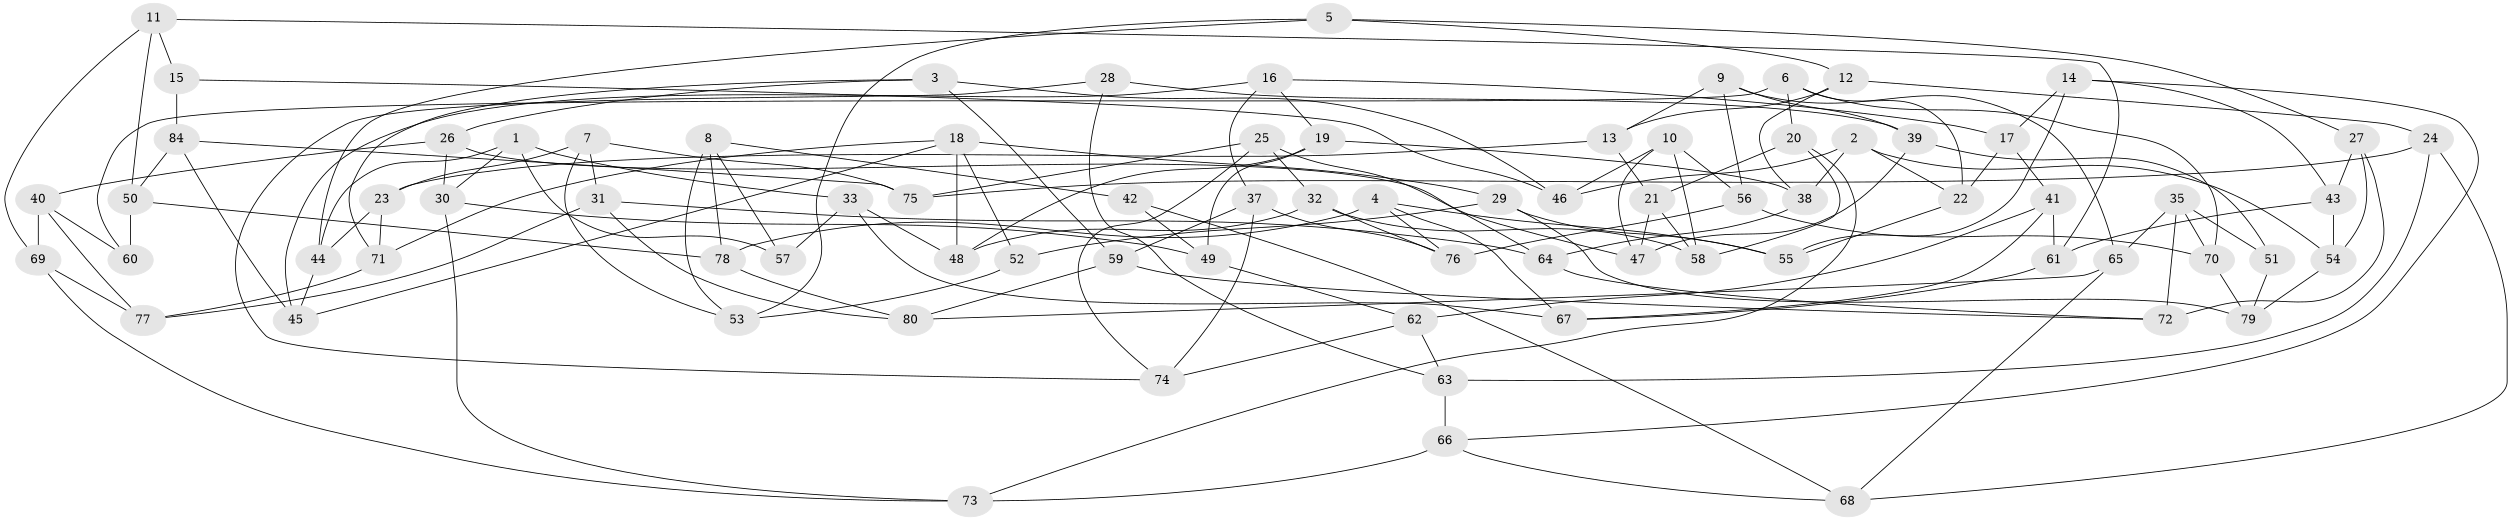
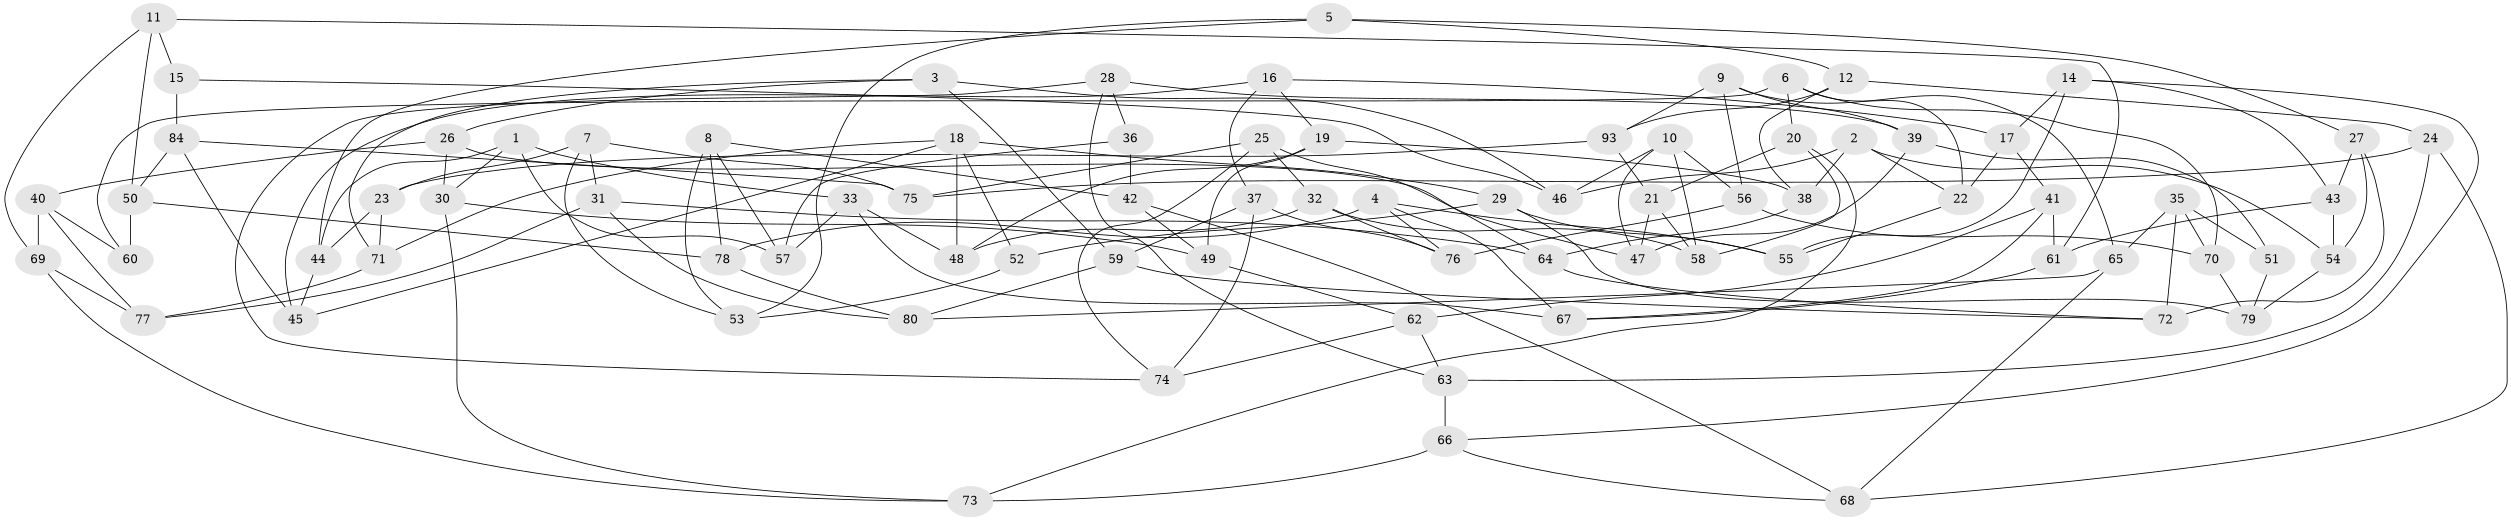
none -> (1131, 139)
(1610, 139) -> (1610, 139)
